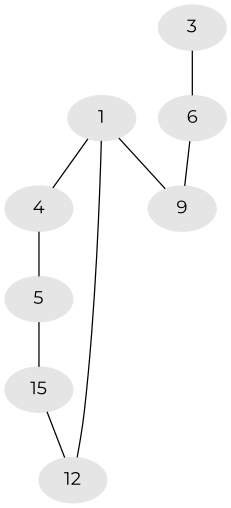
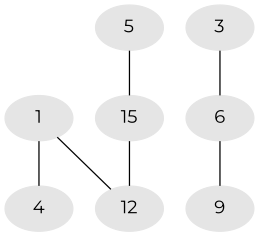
(142, 163) -> none
(39, 254) -> none
